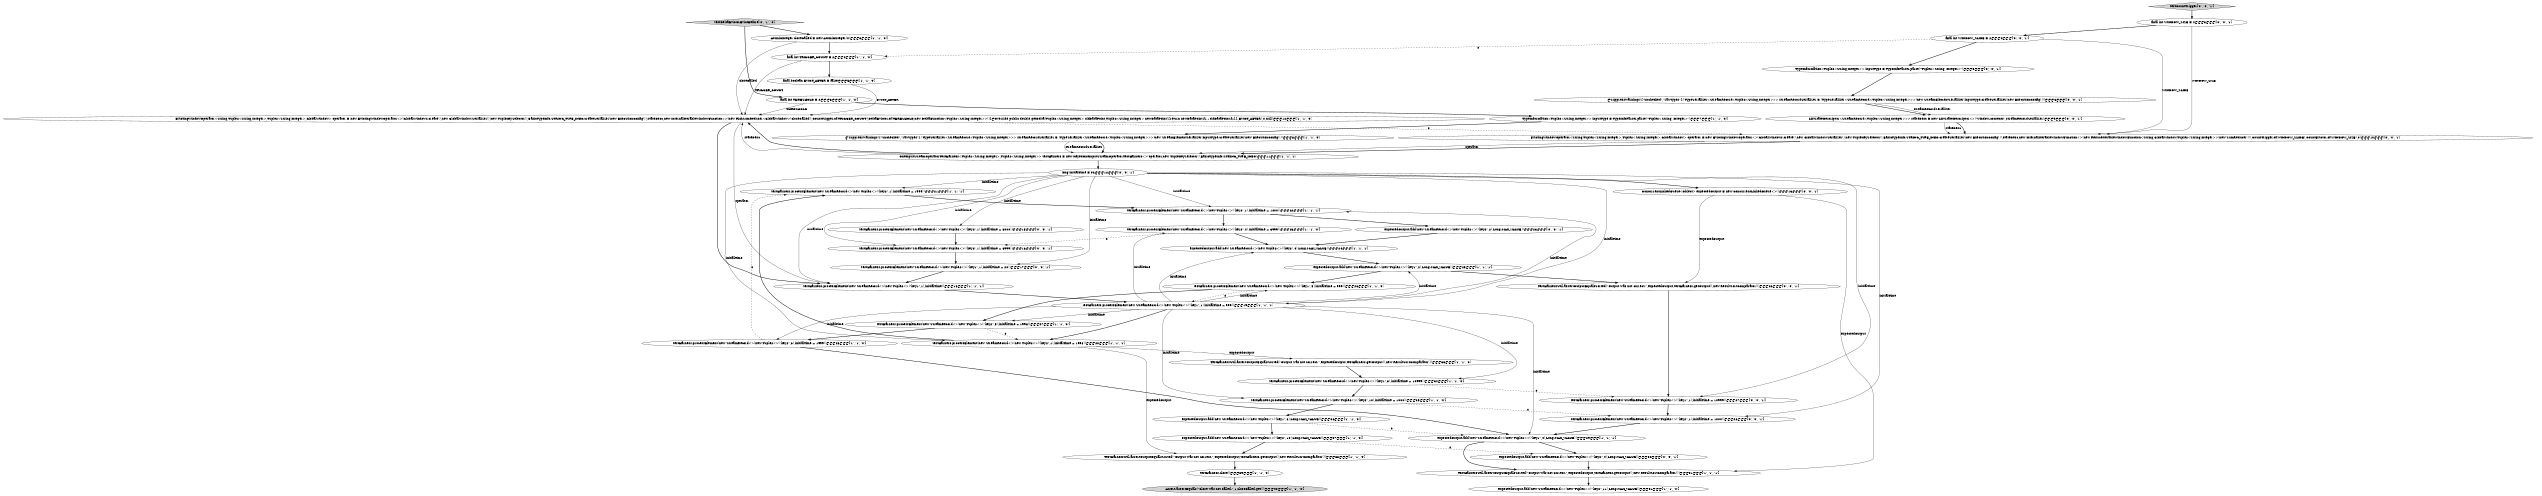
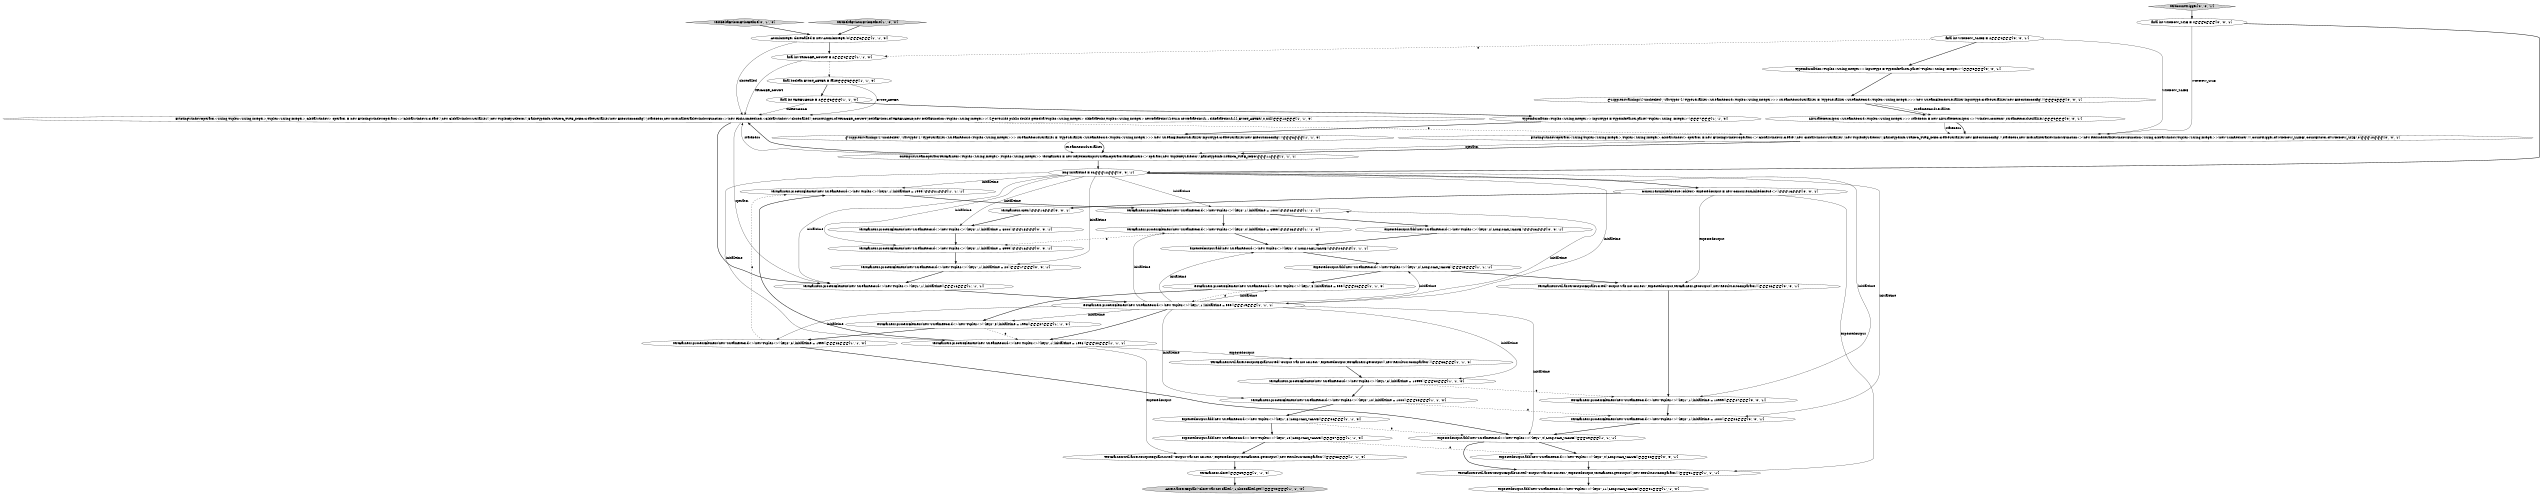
none -> (867, 22)
(2091, 30) -> (2052, 167)
(829, 68) -> (829, 68)
(748, 73) -> (825, 89)
none -> (1036, 211)
